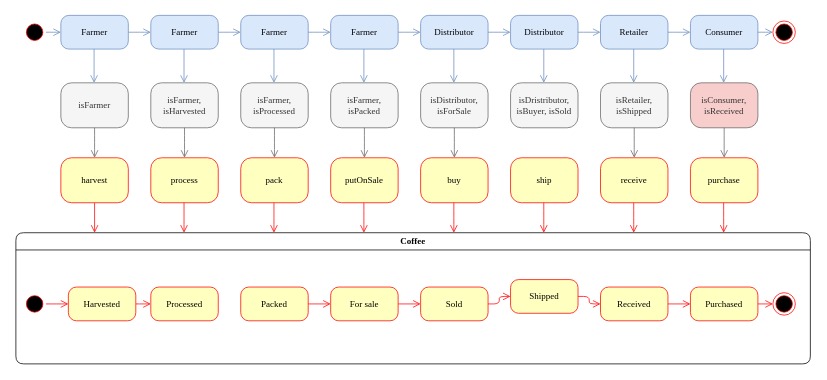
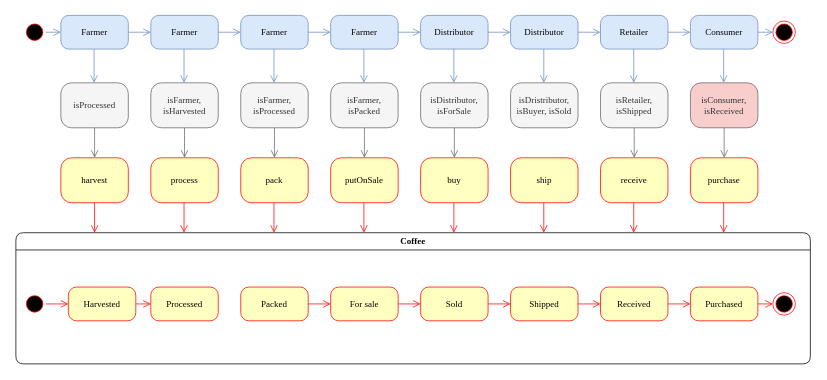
(94, 105) -> (94, 105)
(544, 297) -> (544, 304)
